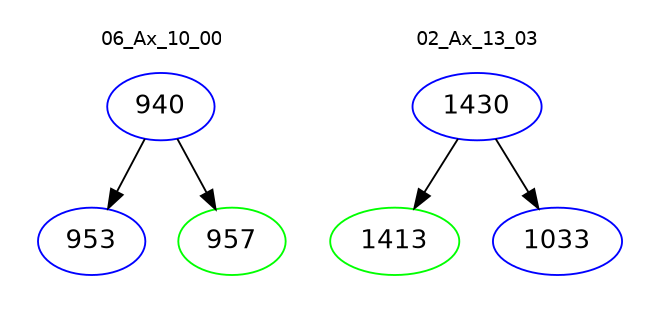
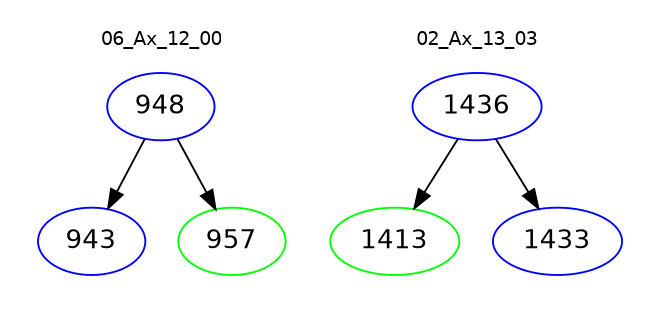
(162, 40) -> (162, 40)
(161, 107) -> (161, 107)
(477, 107) -> (477, 107)
(92, 241) -> (92, 241)
(558, 241) -> (558, 241)
